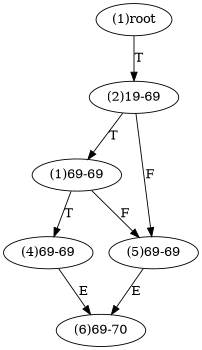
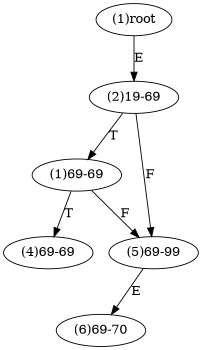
(139, 58) -> (139, 58)
(154, 253) -> (154, 253)
(72, 288) -> none
